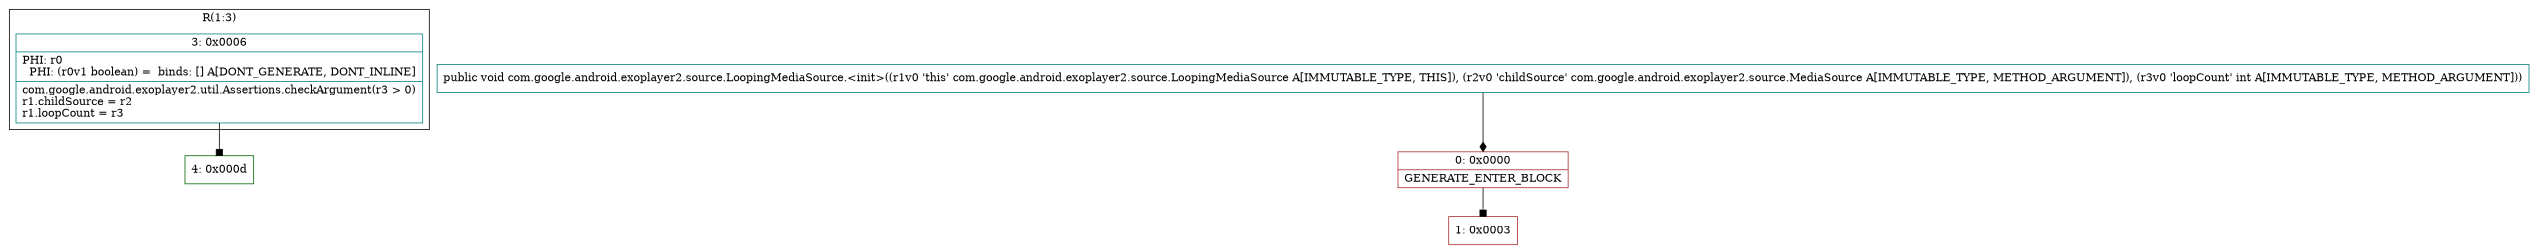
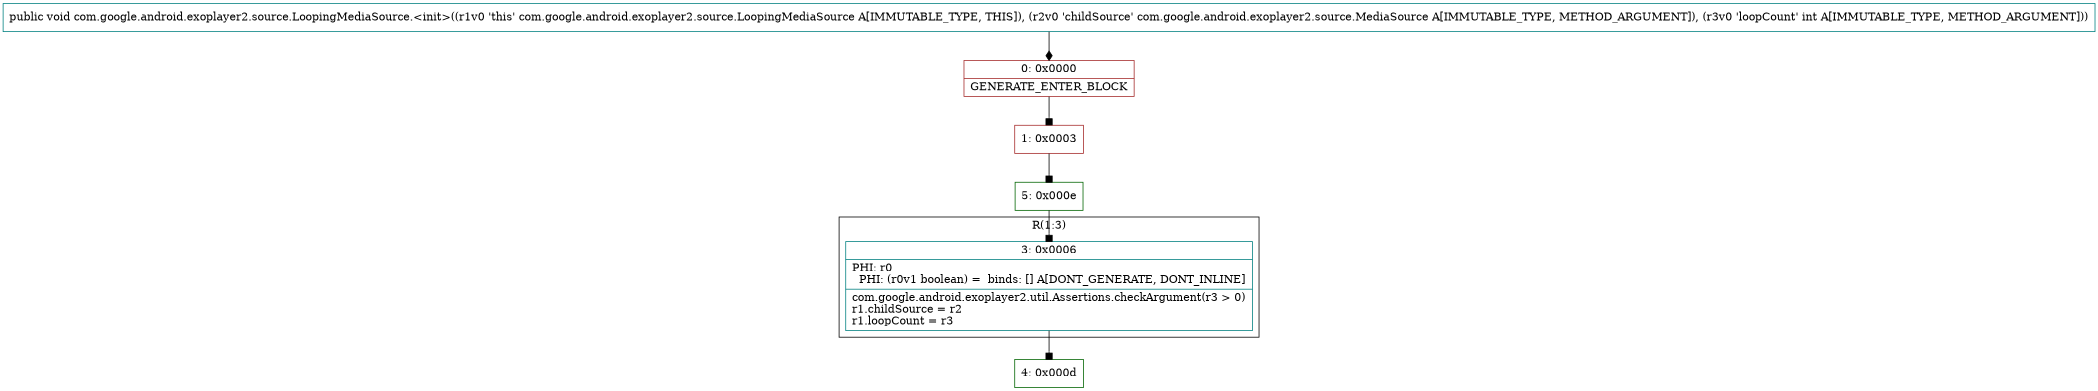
none -> (1049, 196)
